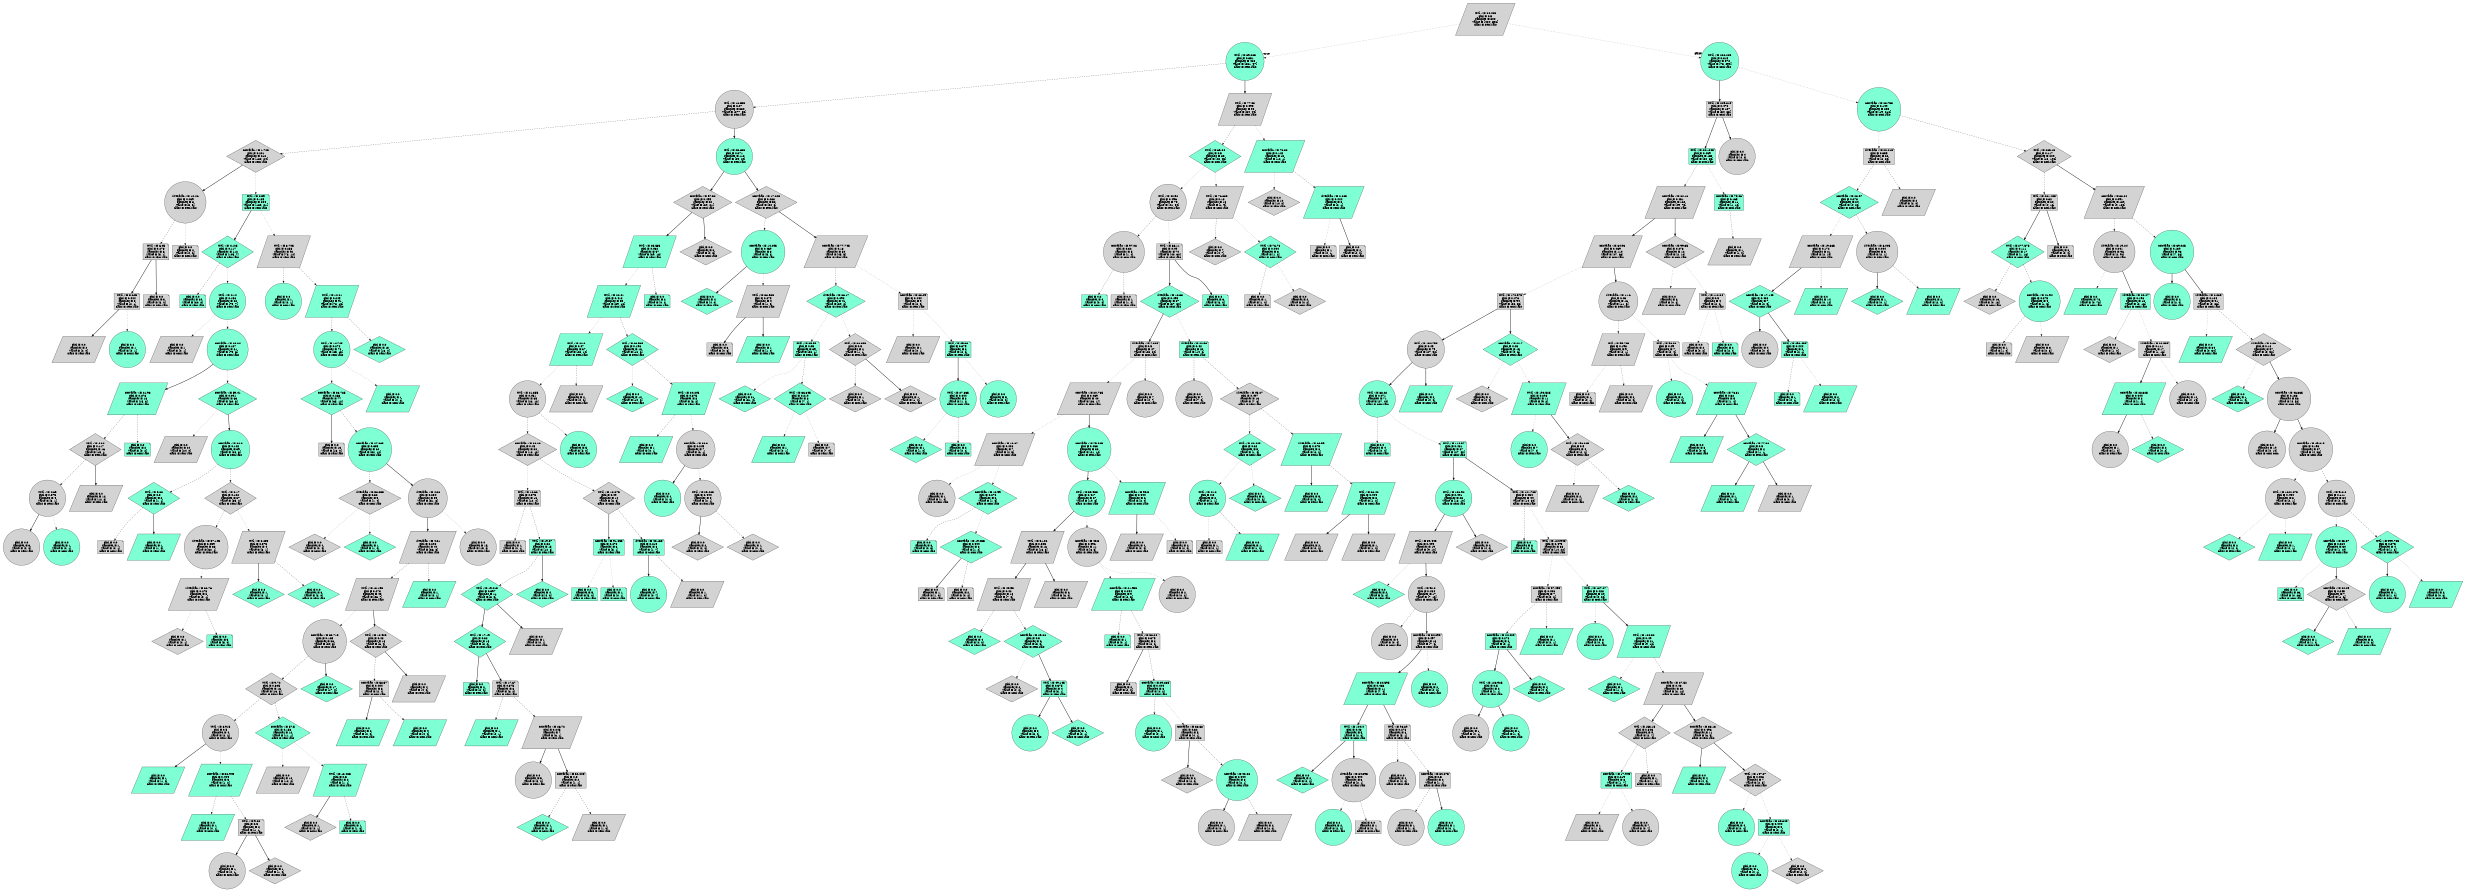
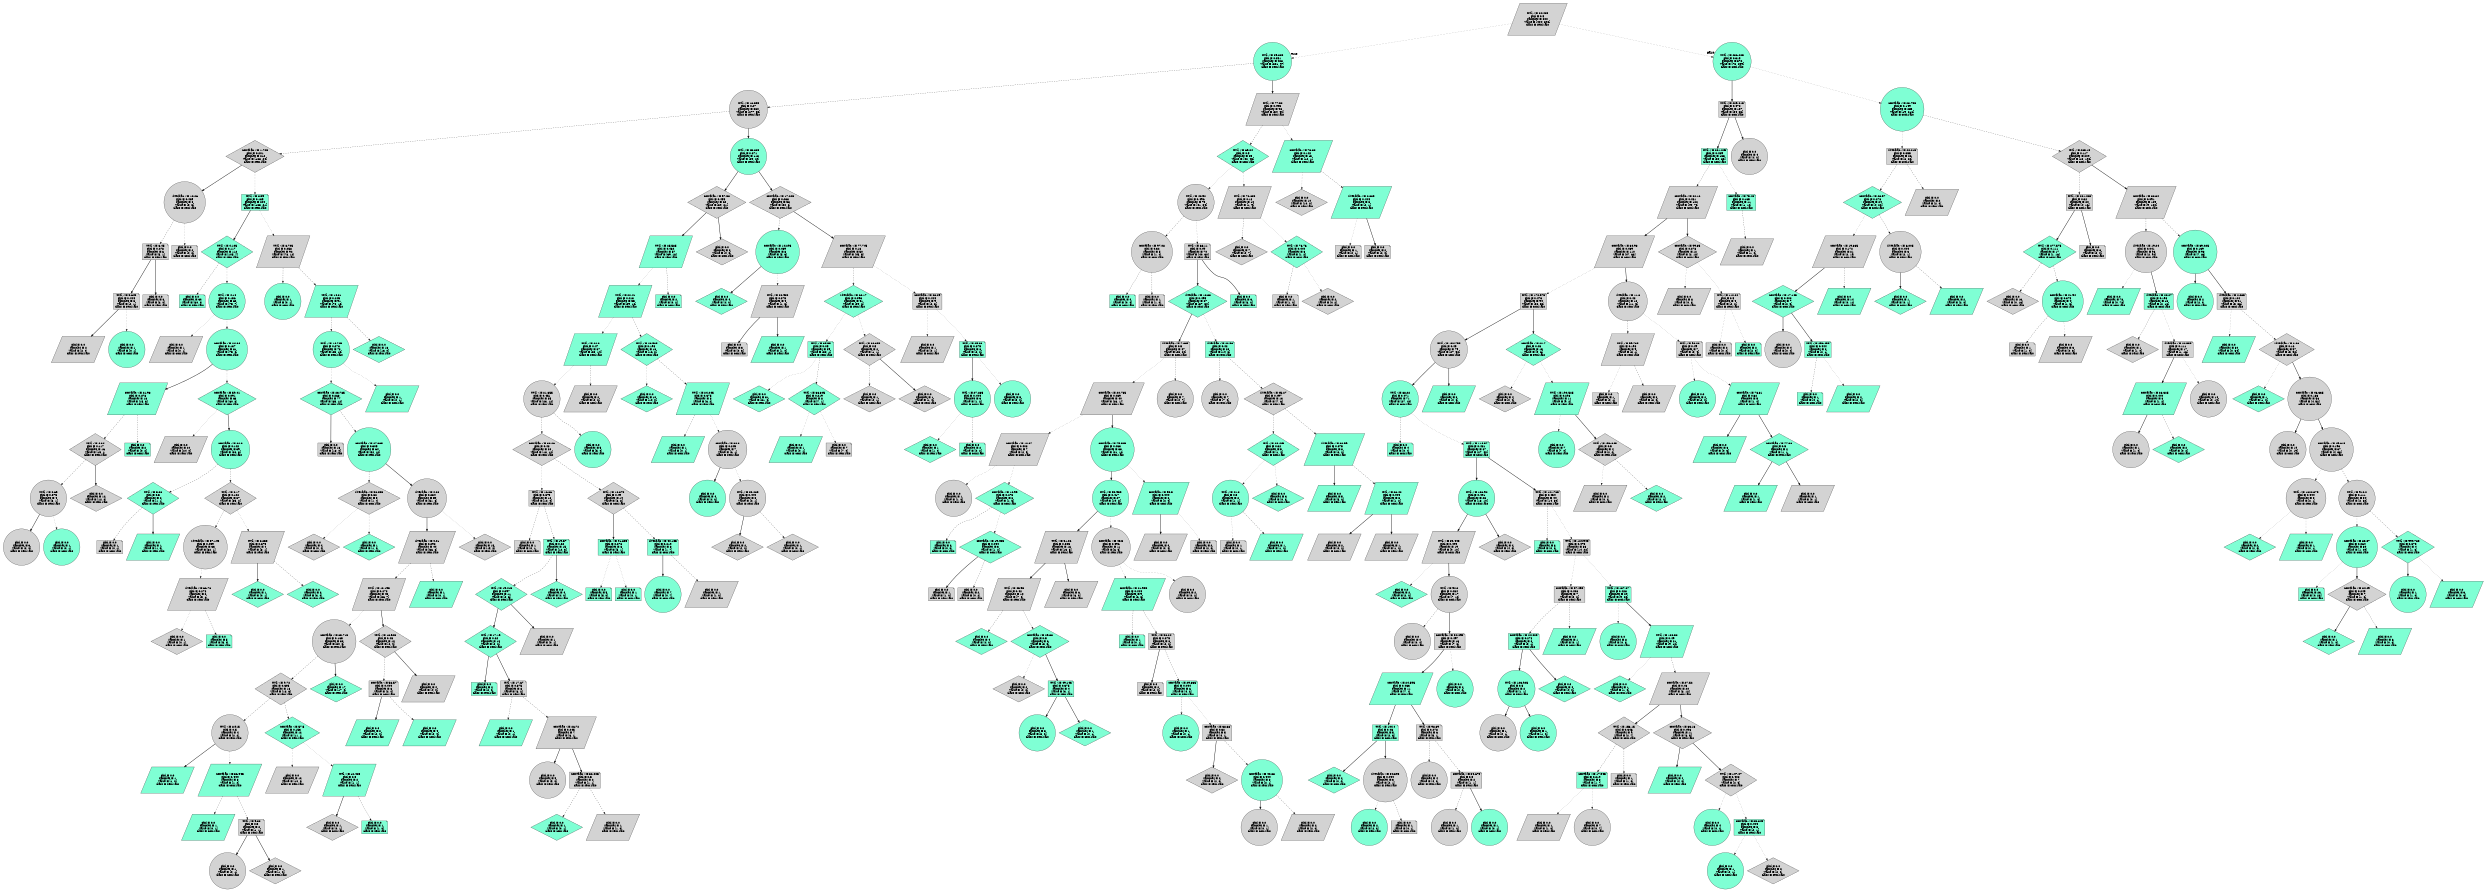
(2267, 450) -> (2288, 450)
(96, 498) -> (96, 498)
(478, 547) -> (485, 547)
